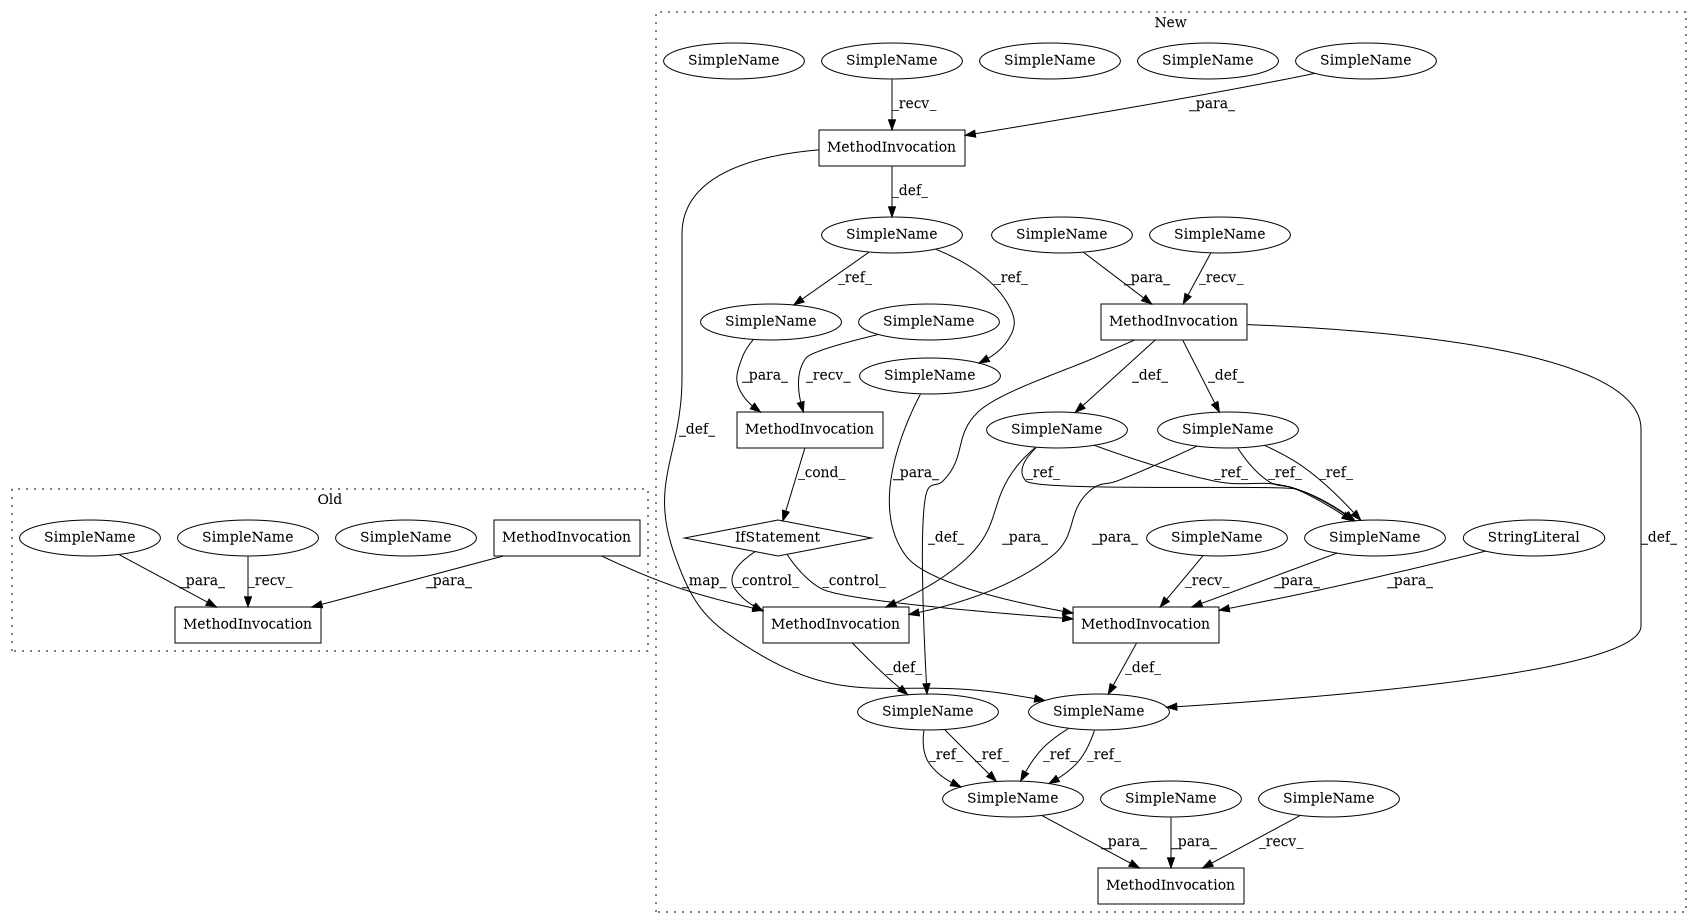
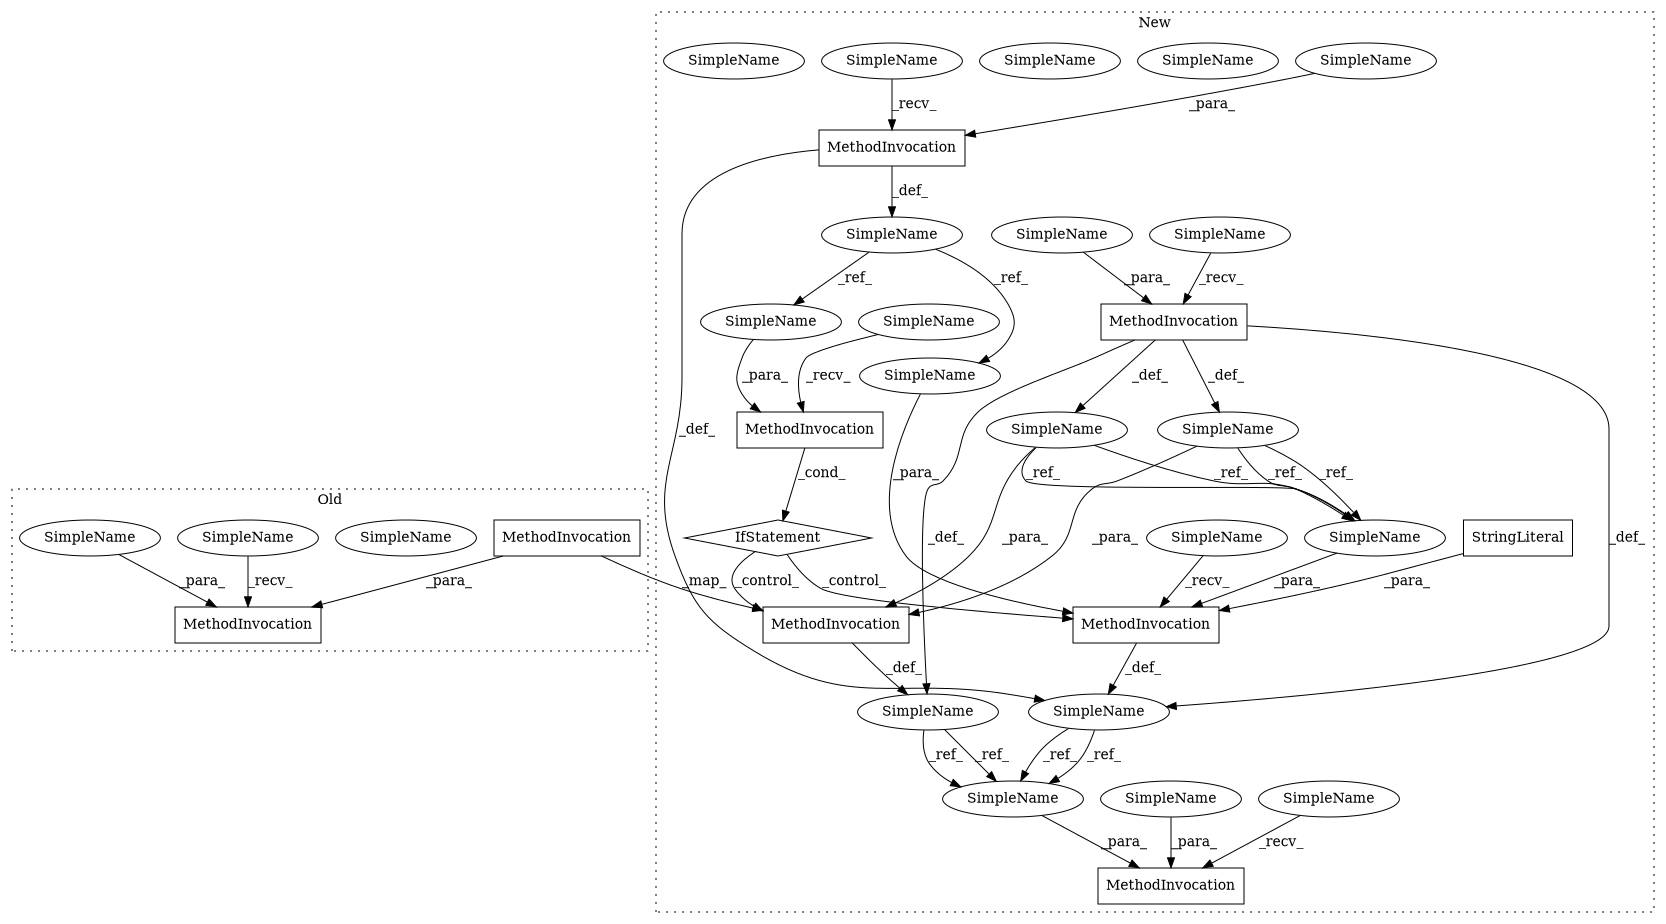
(1534, 538) -> (1518, 538)
